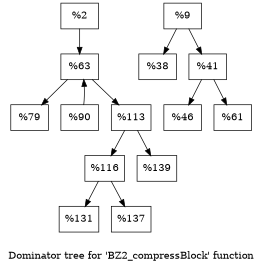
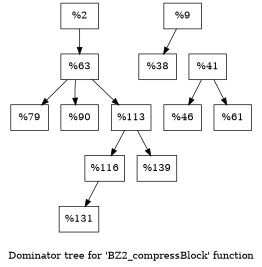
(194, 38) -> none
(84, 96) -> (75, 89)
(131, 219) -> none
